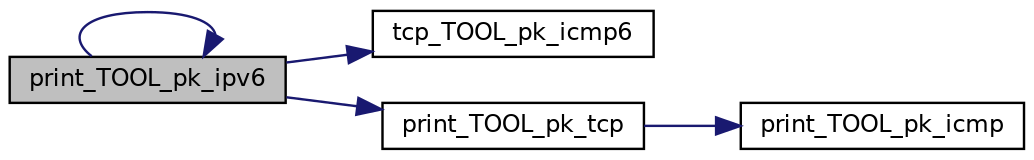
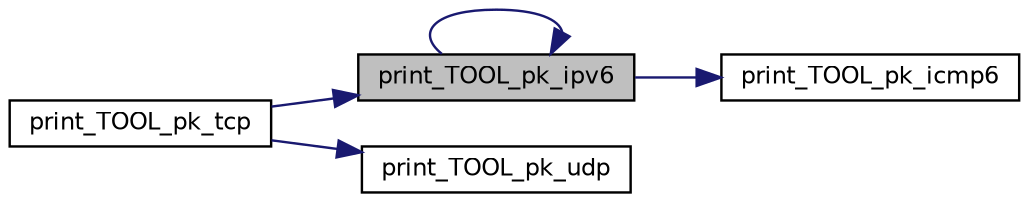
(513, 34) -> (870, 77)
(322, 102) -> (303, 103)
(882, 126) -> (496, 169)
